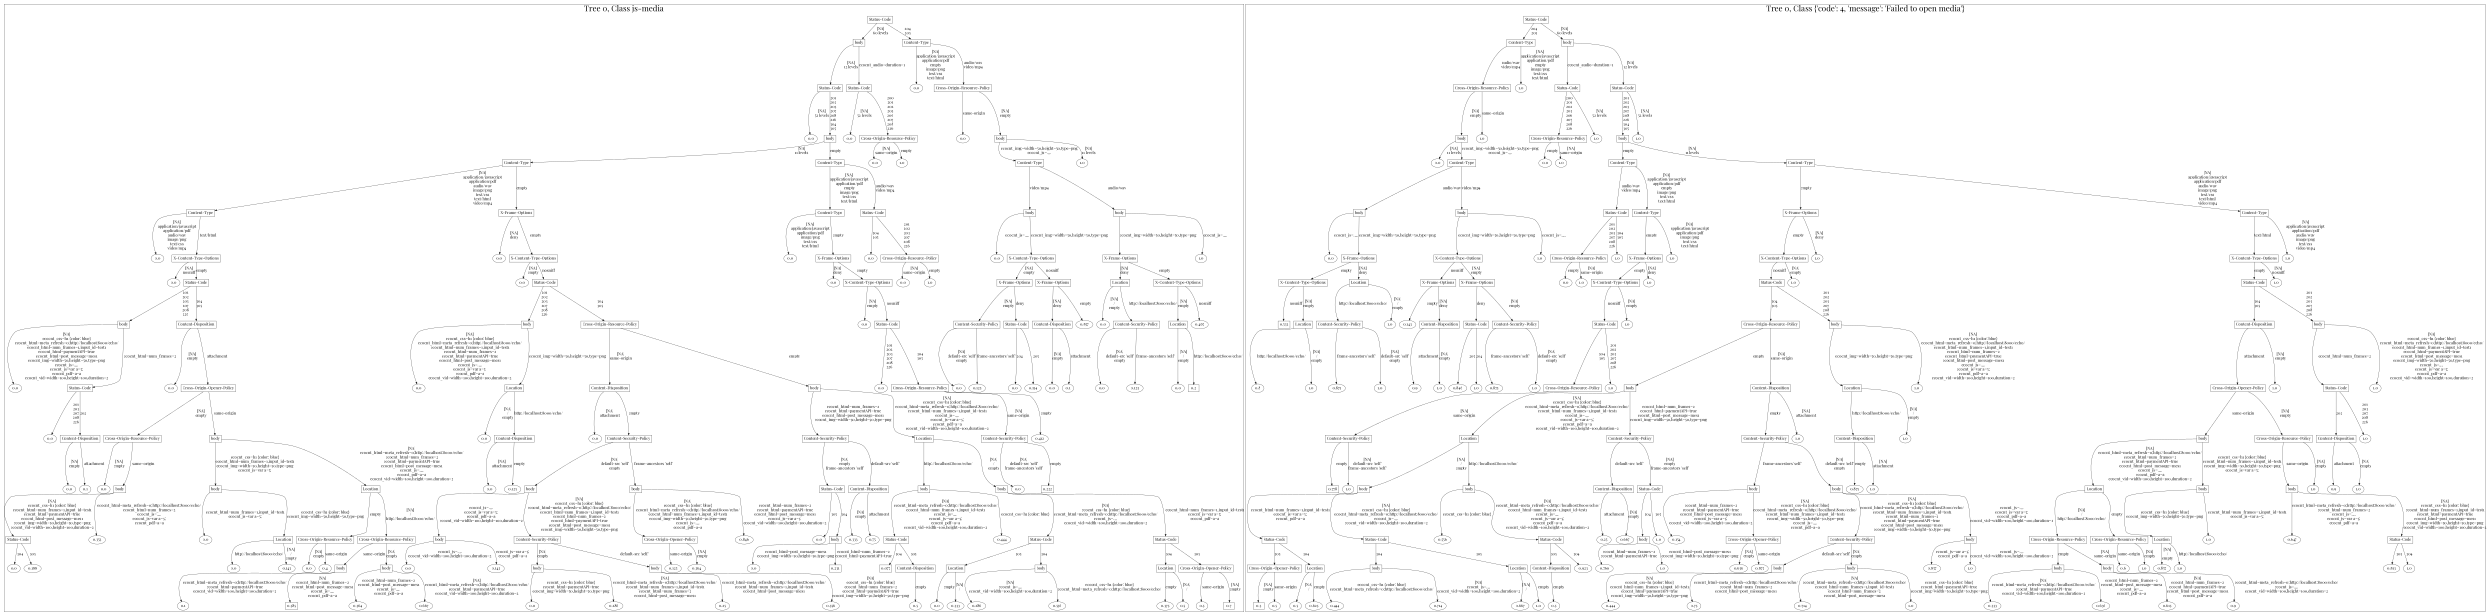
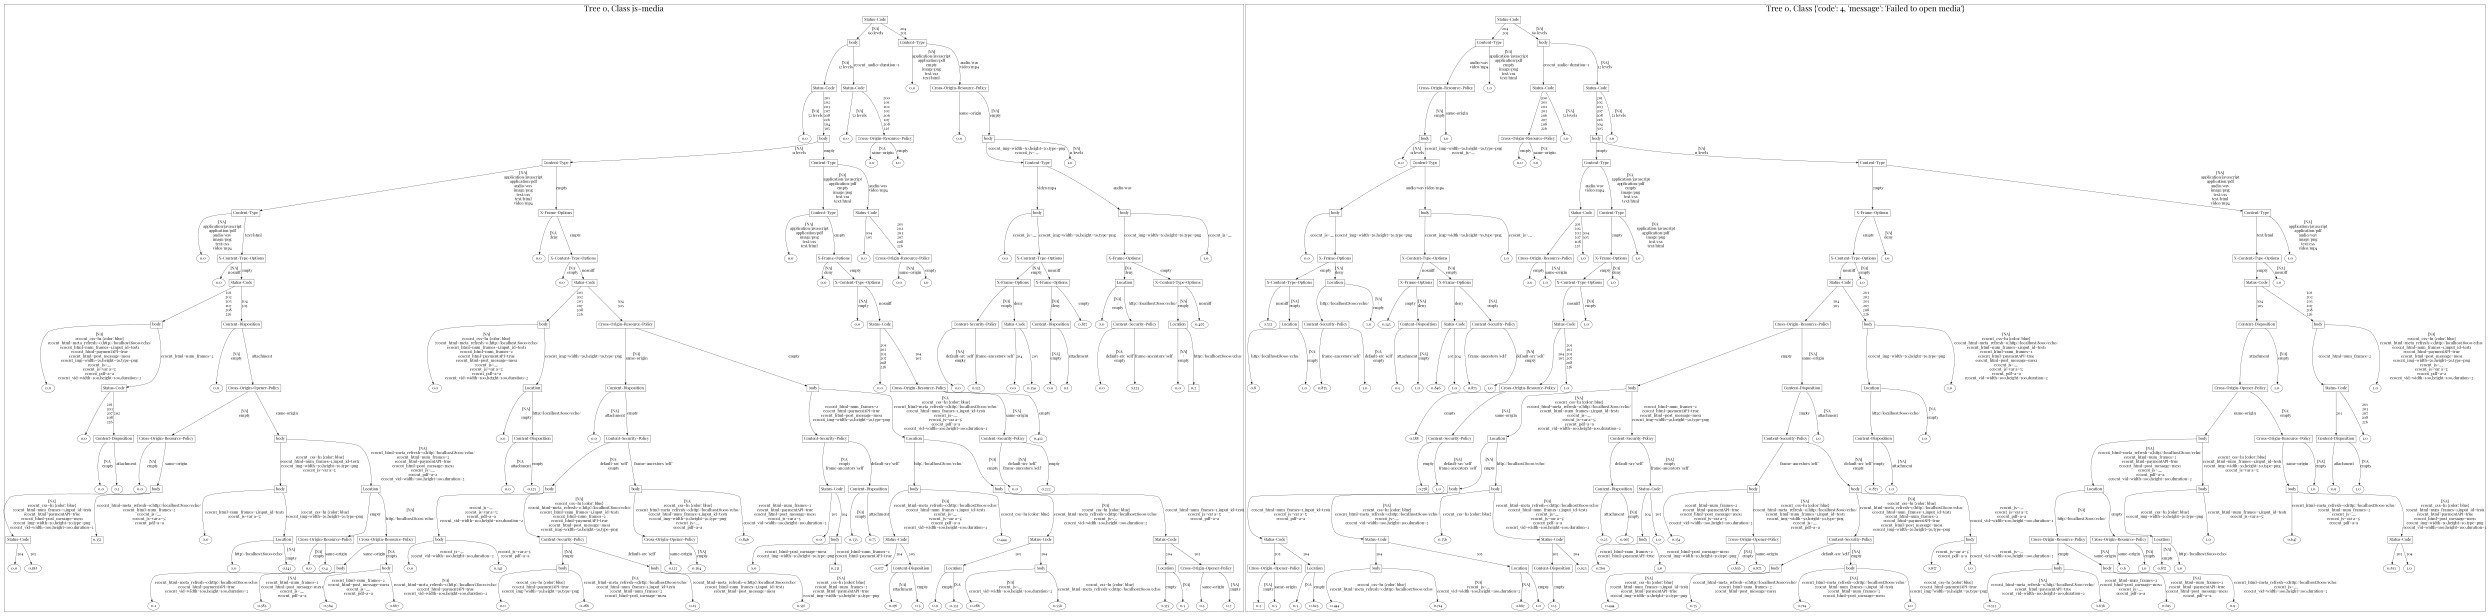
(1284, 325) -> (1268, 325)
none -> (1414, 439)
(1047, 489) -> (1046, 489)
(97, 540) -> (97, 540)
(886, 569) -> (879, 569)
(1583, 569) -> (1582, 569)
(292, 606) -> (262, 606)
none -> (893, 606)
(1229, 606) -> (1229, 606)
